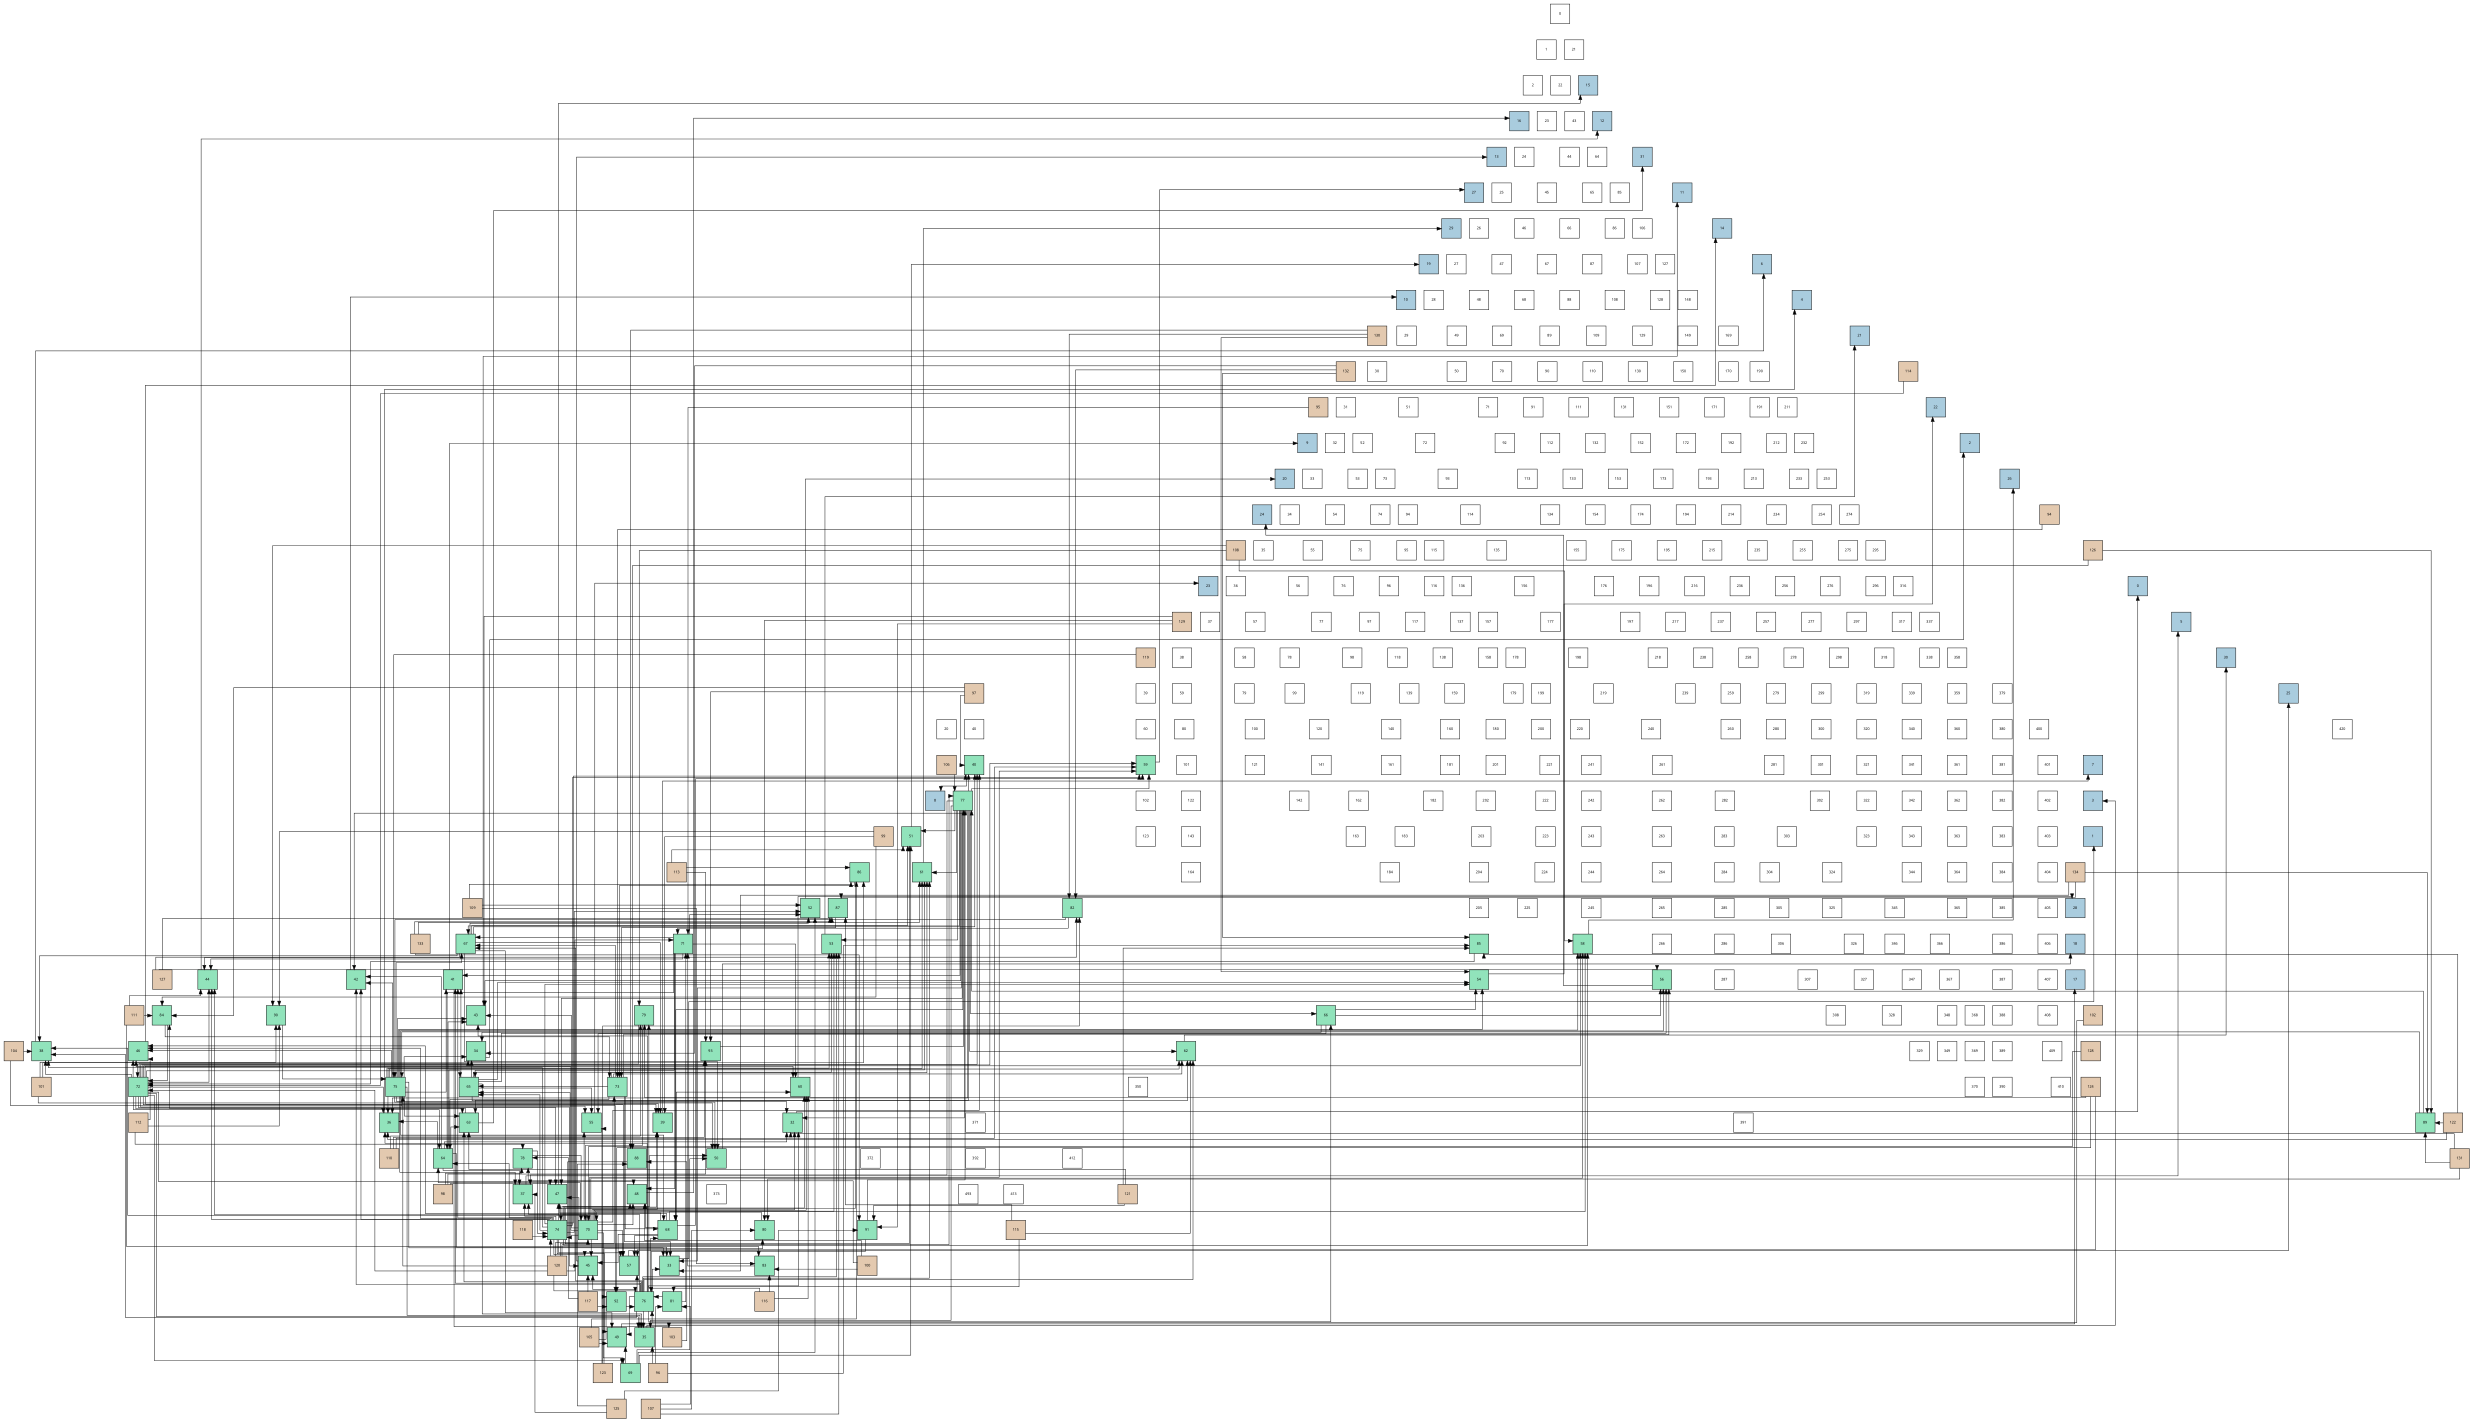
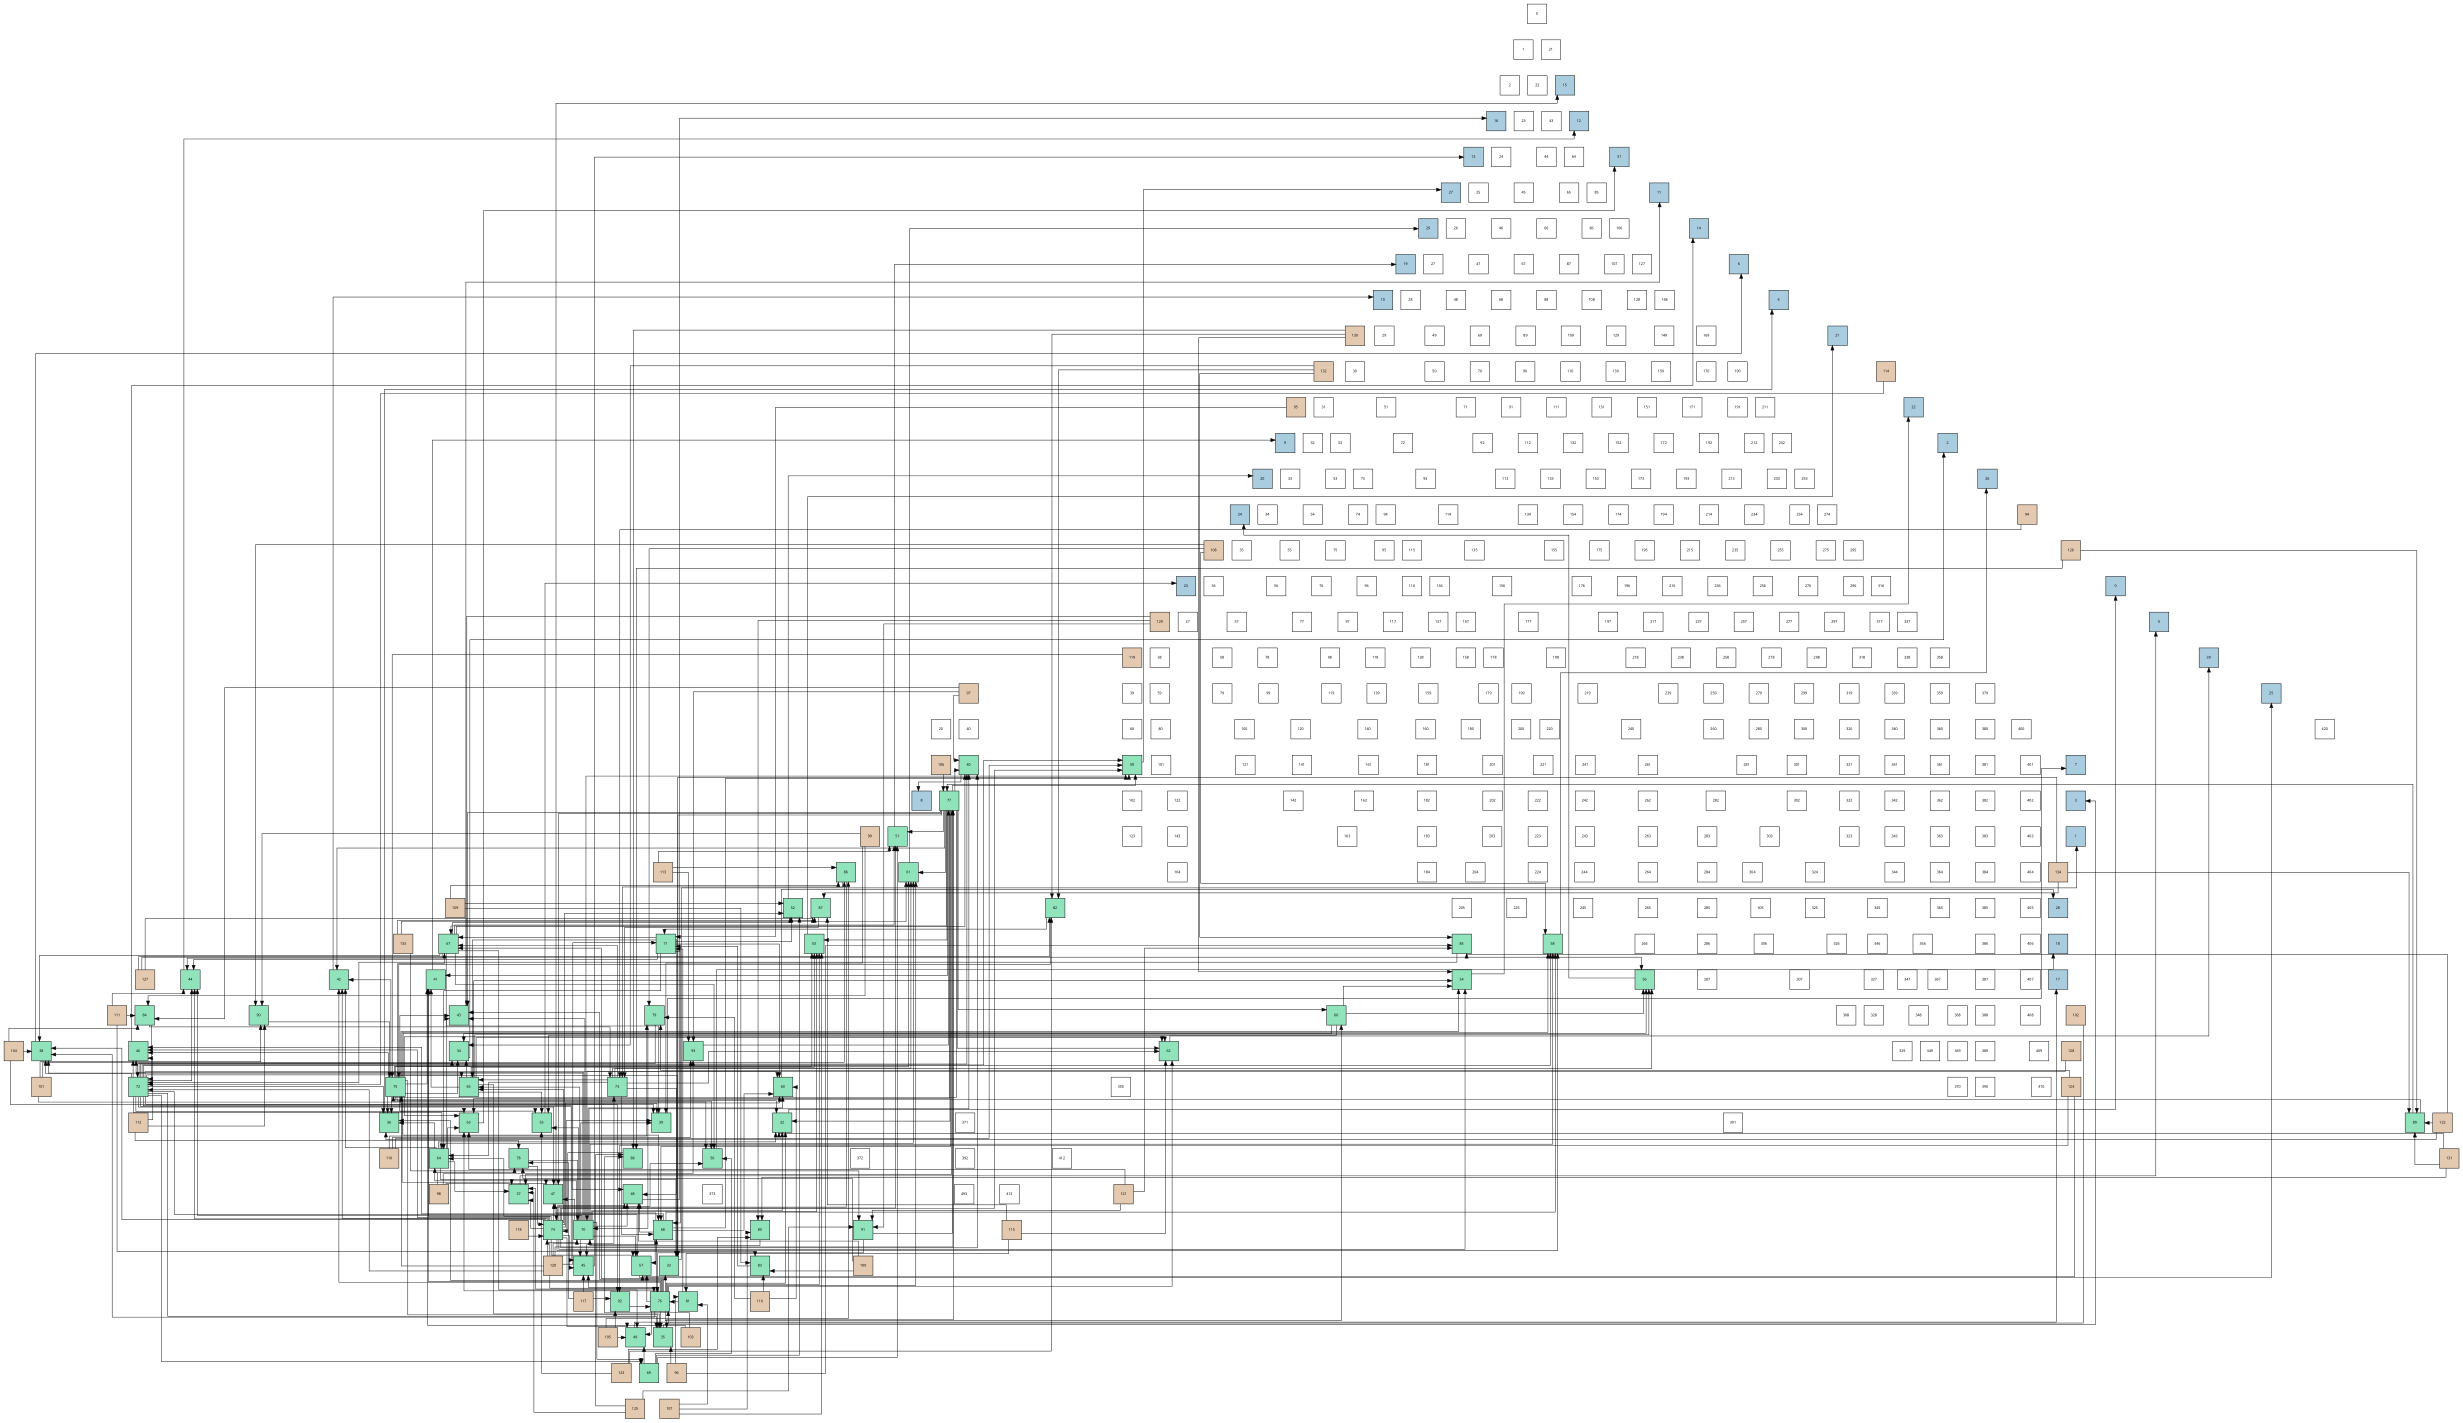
(280, 1108) -> (67, 1028)
(454, 1293) -> (428, 1289)
